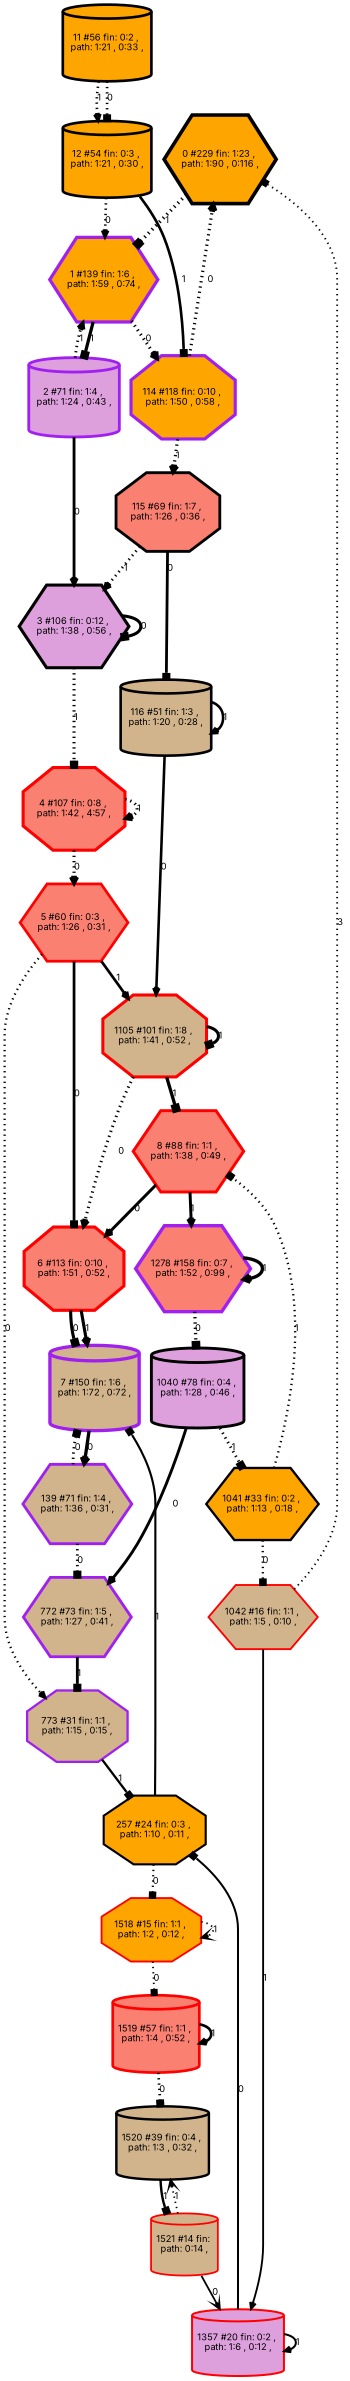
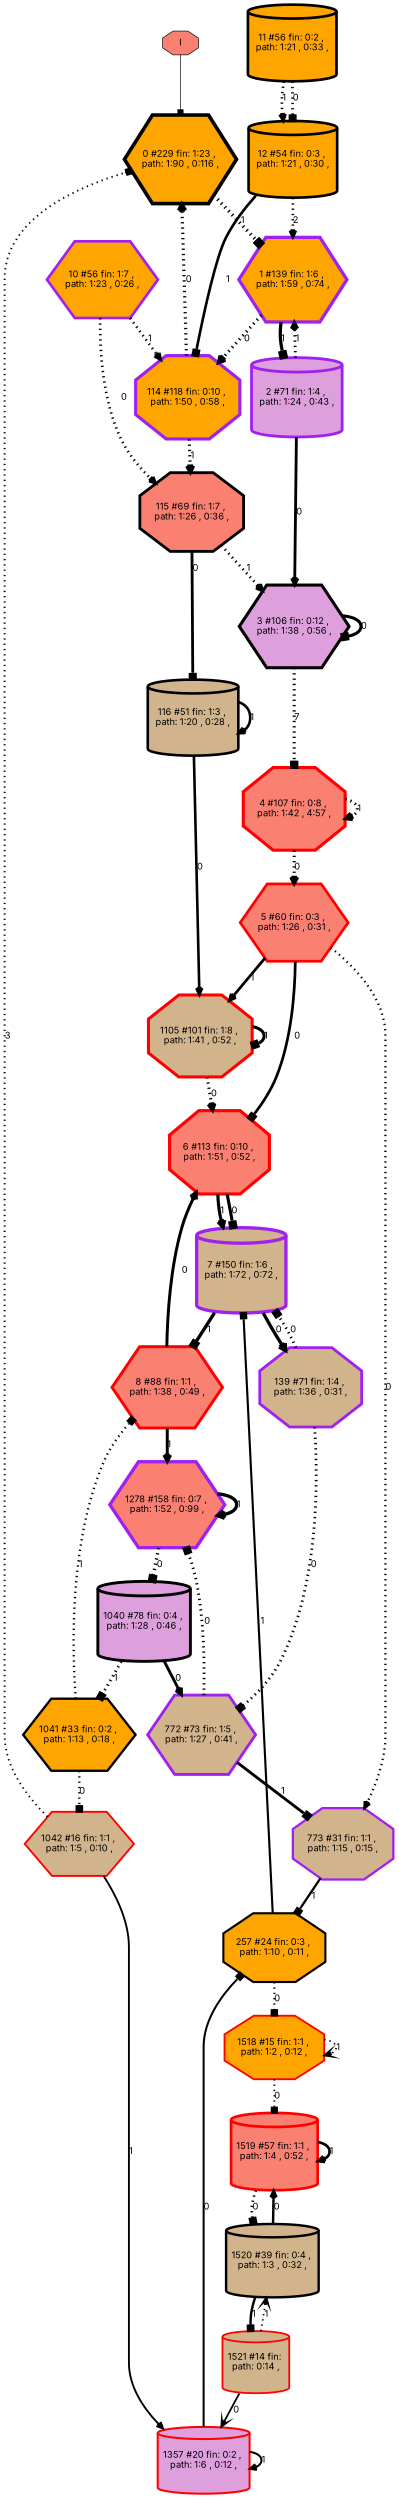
none -> (180, 43)
(109, 220) -> (297, 220)
none -> (102, 280)
(77, 718) -> (298, 718)
(171, 1091) -> (206, 1327)
(77, 1504) -> (311, 1387)
none -> (202, 1624)
none -> (273, 2211)
